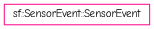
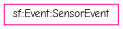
(77, 15) -> (61, 15)
